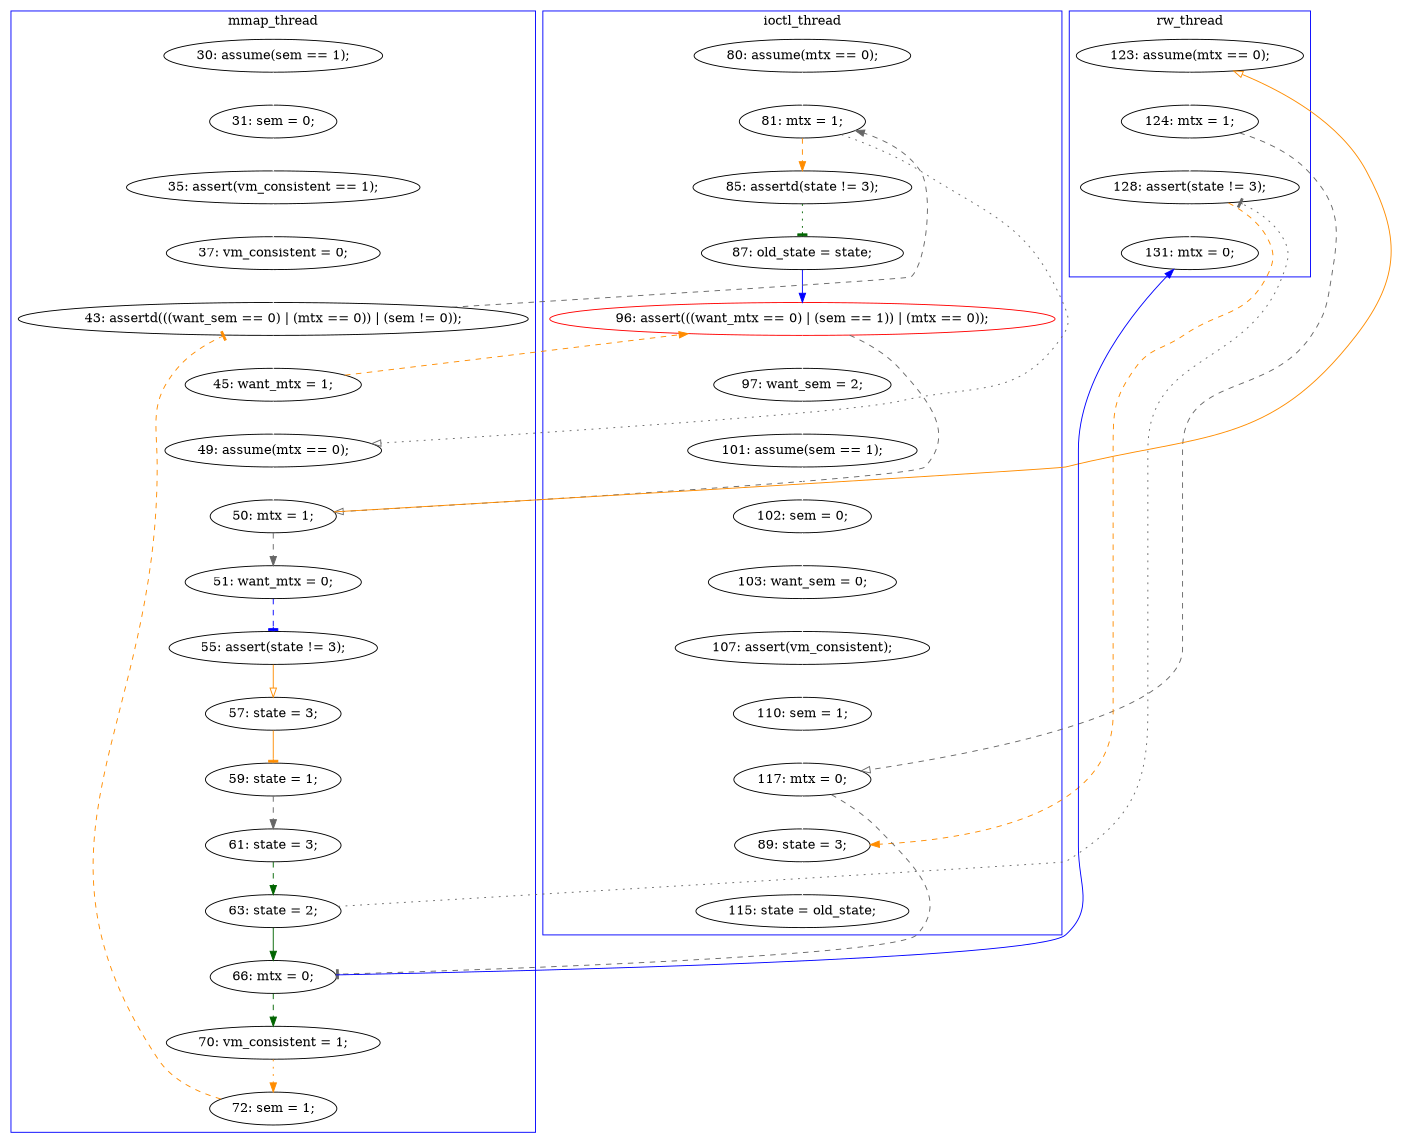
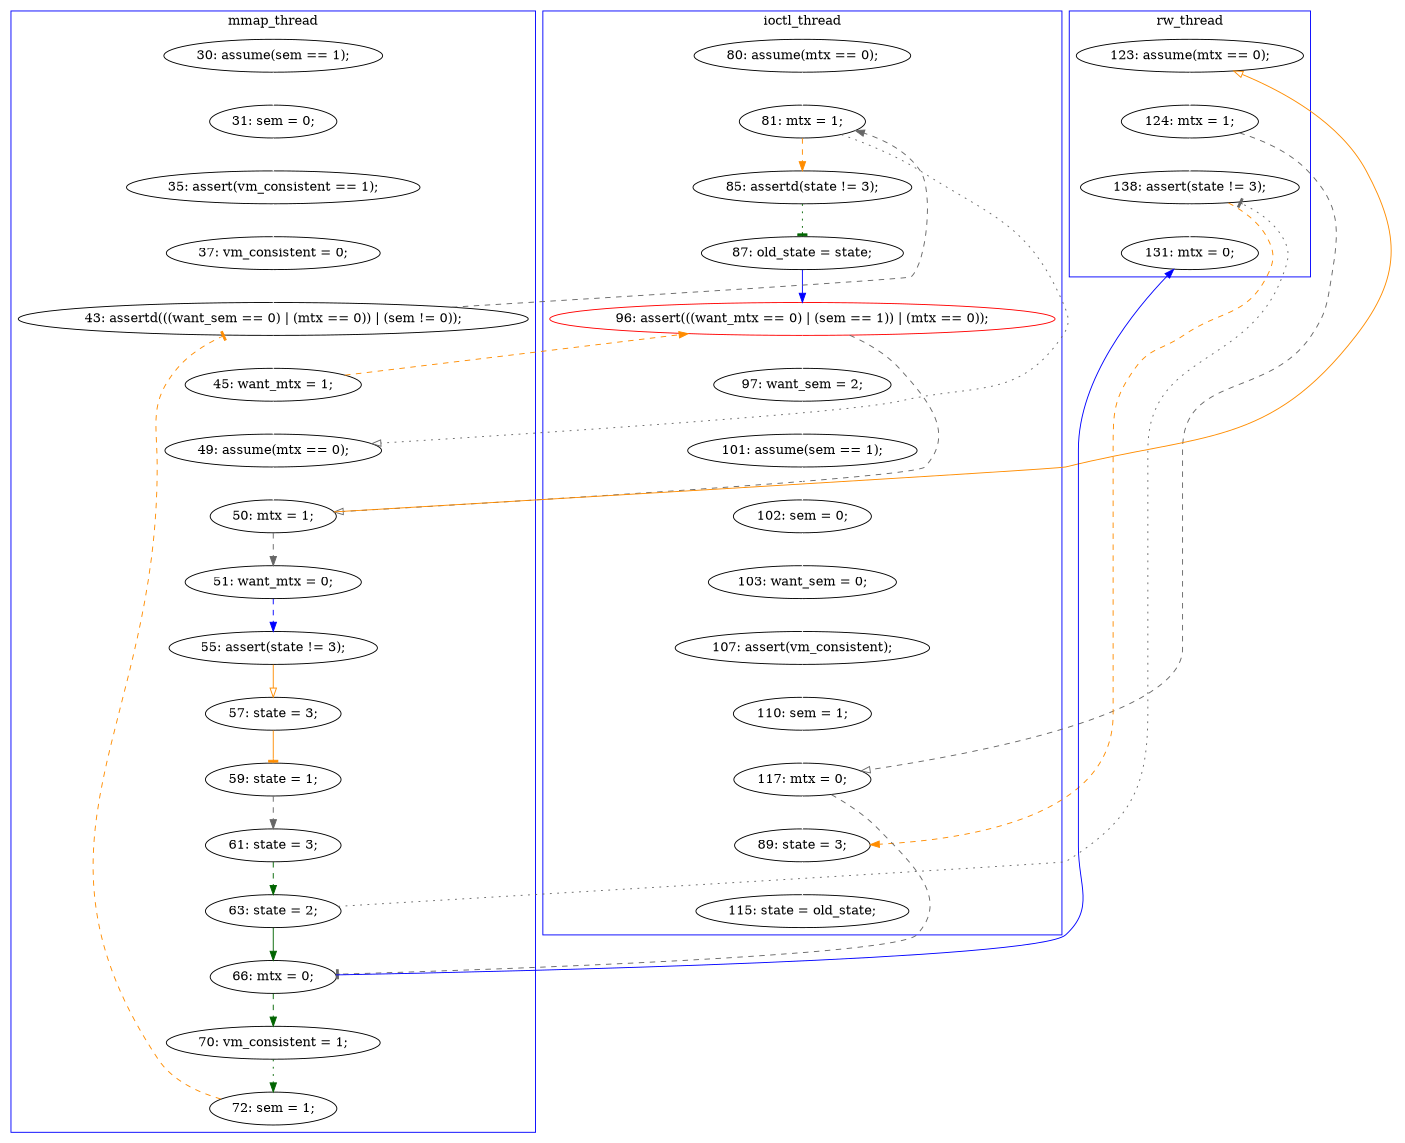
(1190, 187) -> (1190, 187)
(273, 613) -> (273, 613)
(273, 1071) -> (273, 1071)
